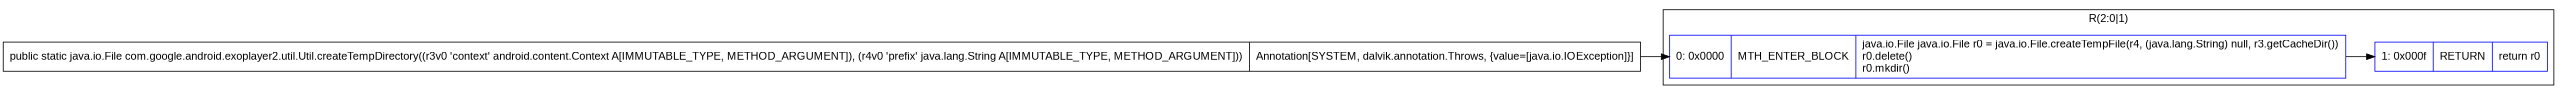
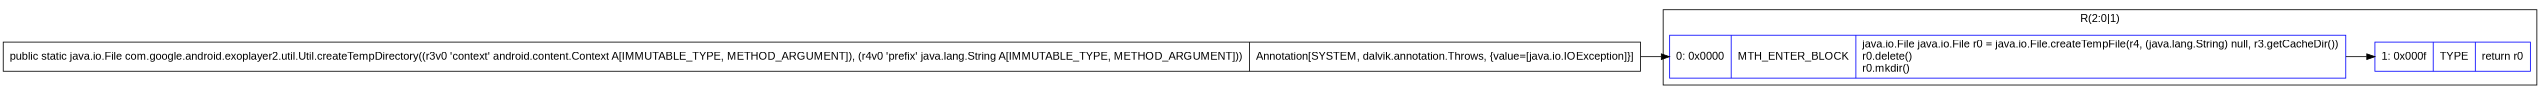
(2463, 56) -> (2454, 56)
